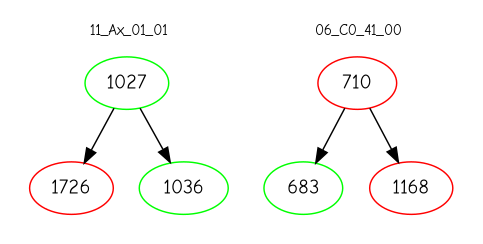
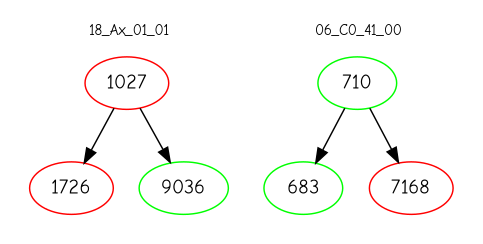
(129, 31) -> (129, 31)
(127, 83) -> (127, 83)
(357, 83) -> (357, 83)
(184, 188) -> (184, 188)
(411, 188) -> (411, 188)
